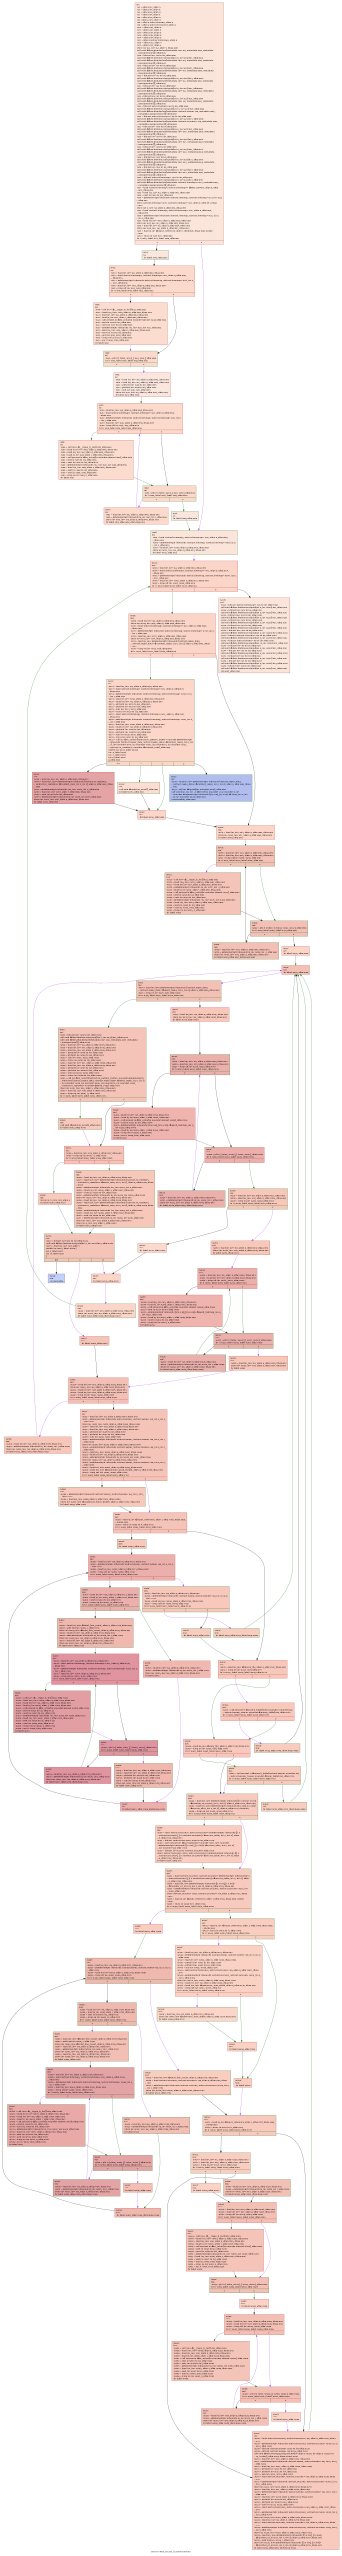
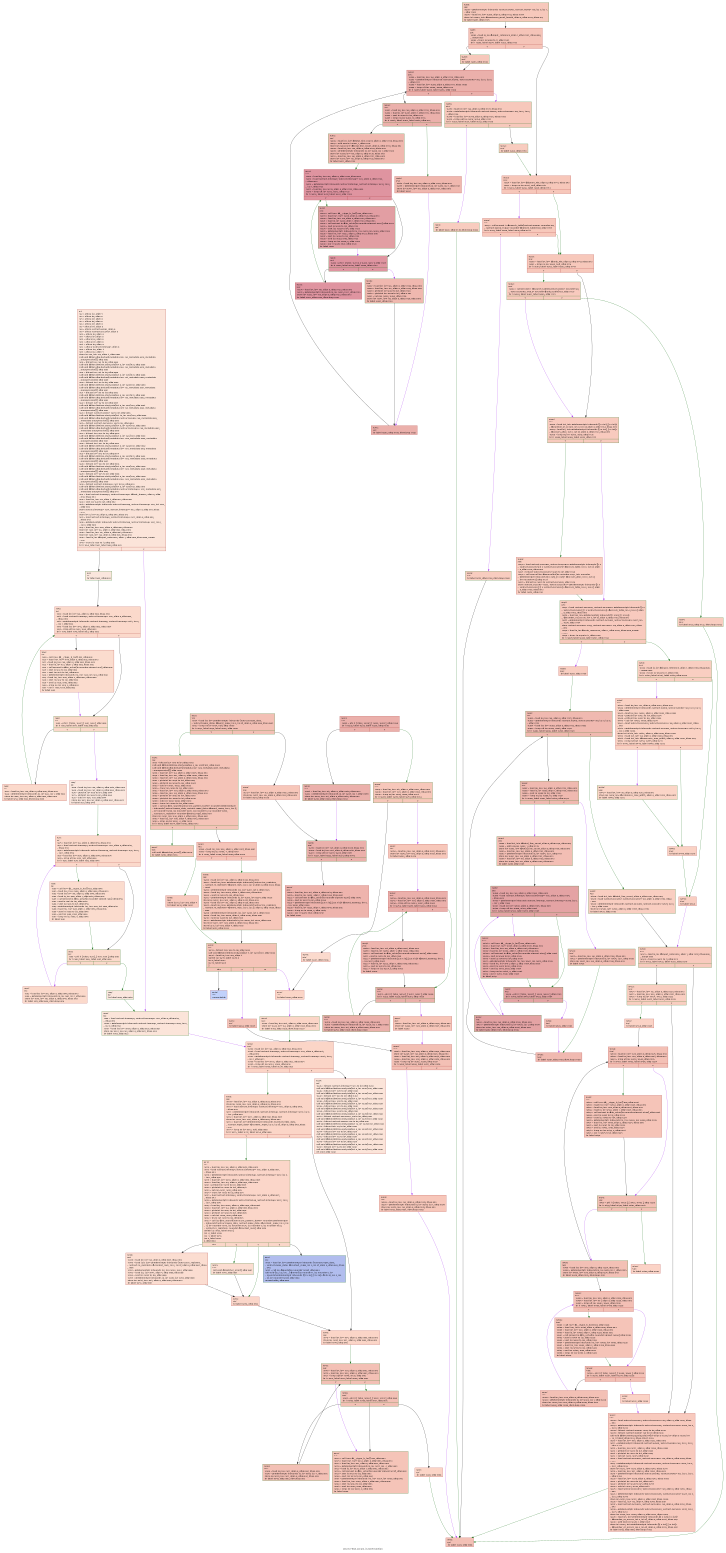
(73, 788) -> (167, 1269)
none -> (34, 793)
(251, 916) -> (370, 1428)
(252, 978) -> none
(220, 1111) -> none
(86, 1137) -> none
(204, 1143) -> none
none -> (585, 1231)
(124, 1445) -> none
(157, 2029) -> (592, 816)
(254, 2310) -> (598, 1283)
